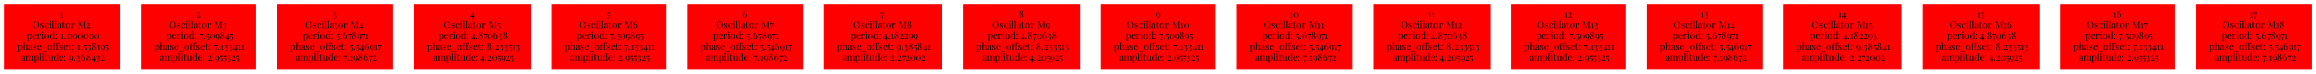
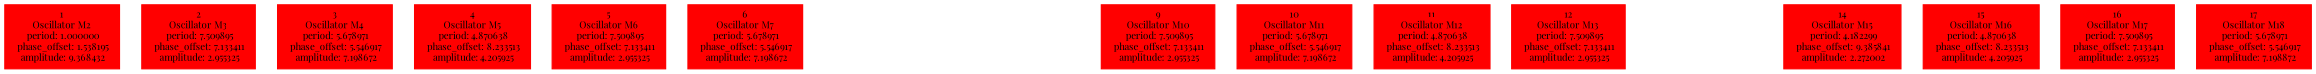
(199, 36) -> (199, 36)
(1842, 36) -> (1842, 36)
(883, 37) -> none
(1022, 37) -> none
(1705, 37) -> none
(2254, 58) -> (2254, 58)
